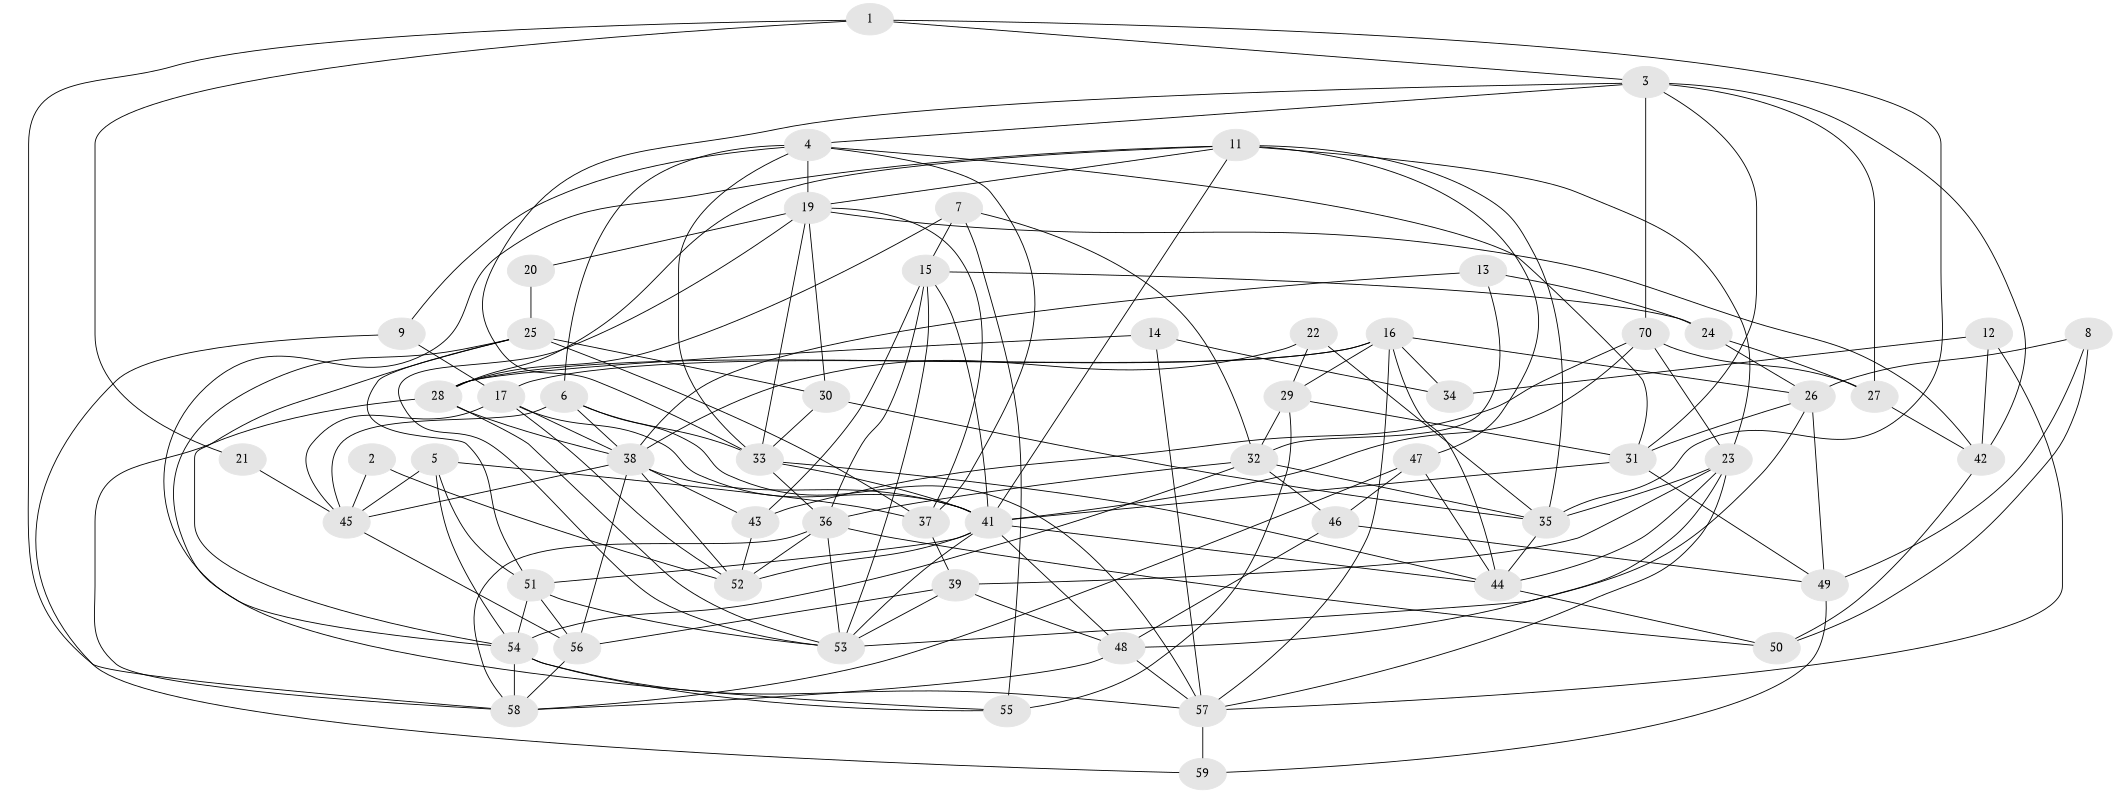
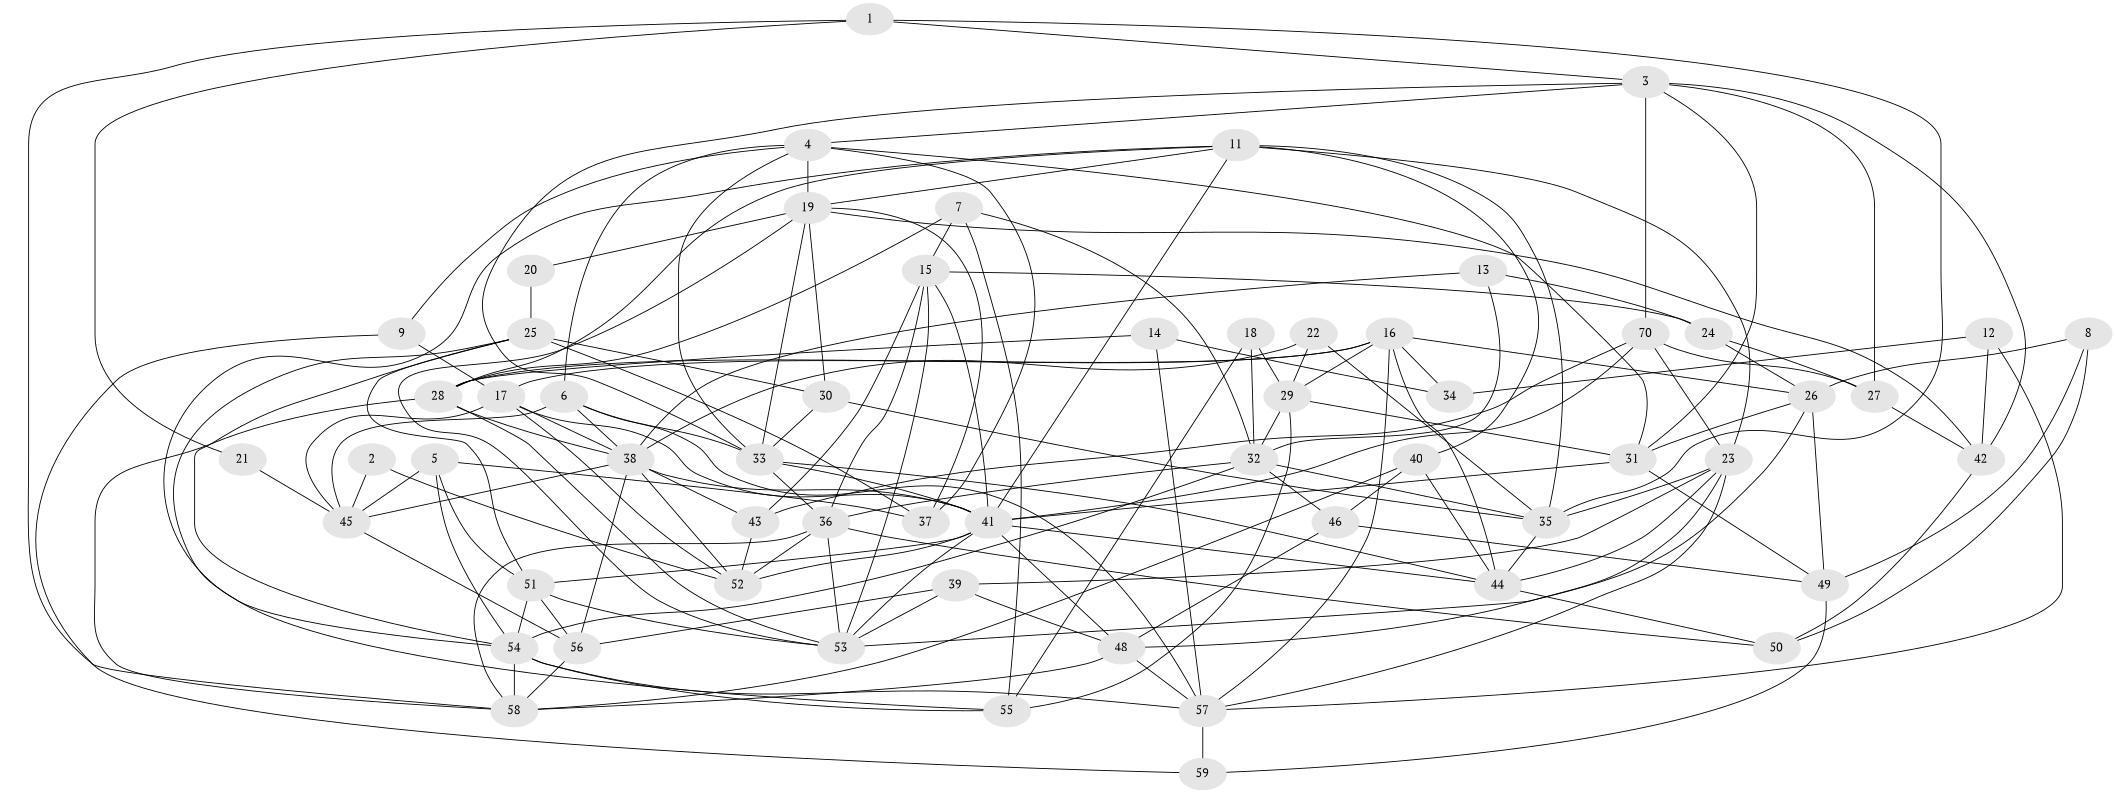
none -> (1251, 334)
(1417, 460) -> (1417, 460)
(941, 554) -> none
